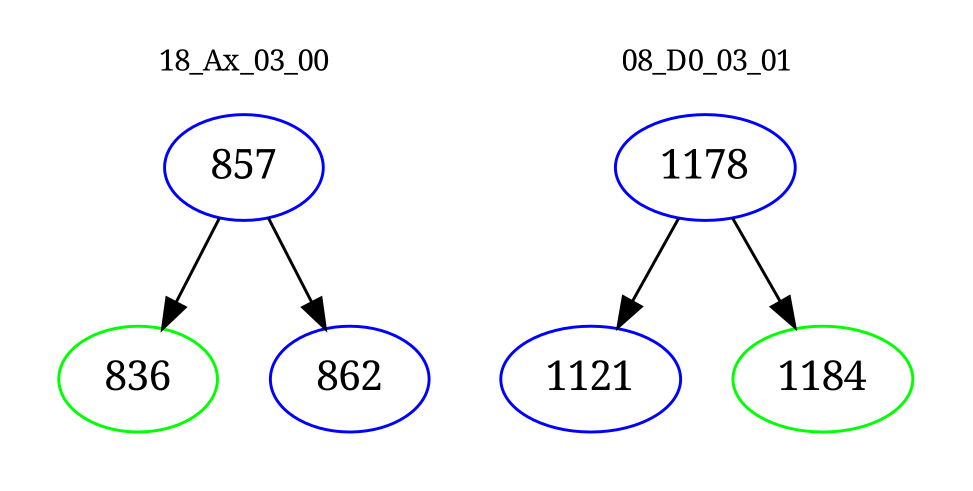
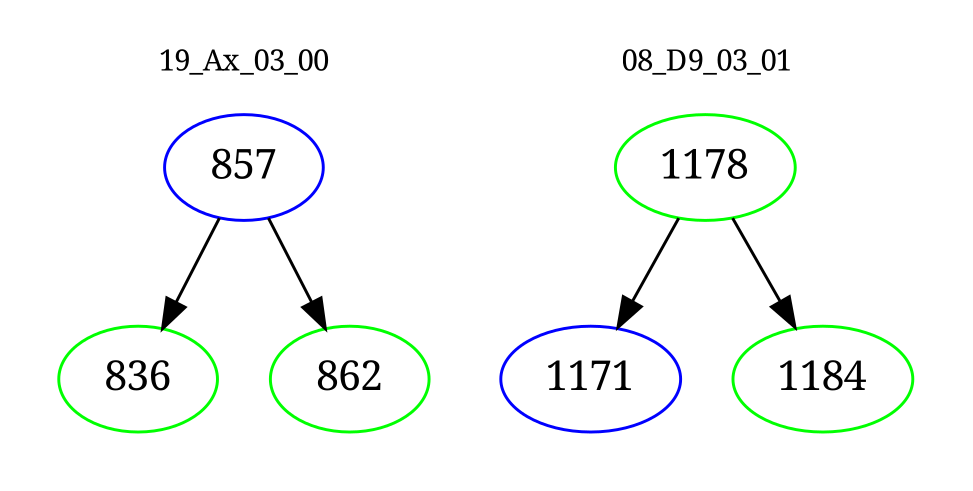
(244, 63) -> (244, 63)
(707, 63) -> (707, 63)
(705, 168) -> (705, 168)
(350, 379) -> (350, 379)
(591, 379) -> (591, 379)
